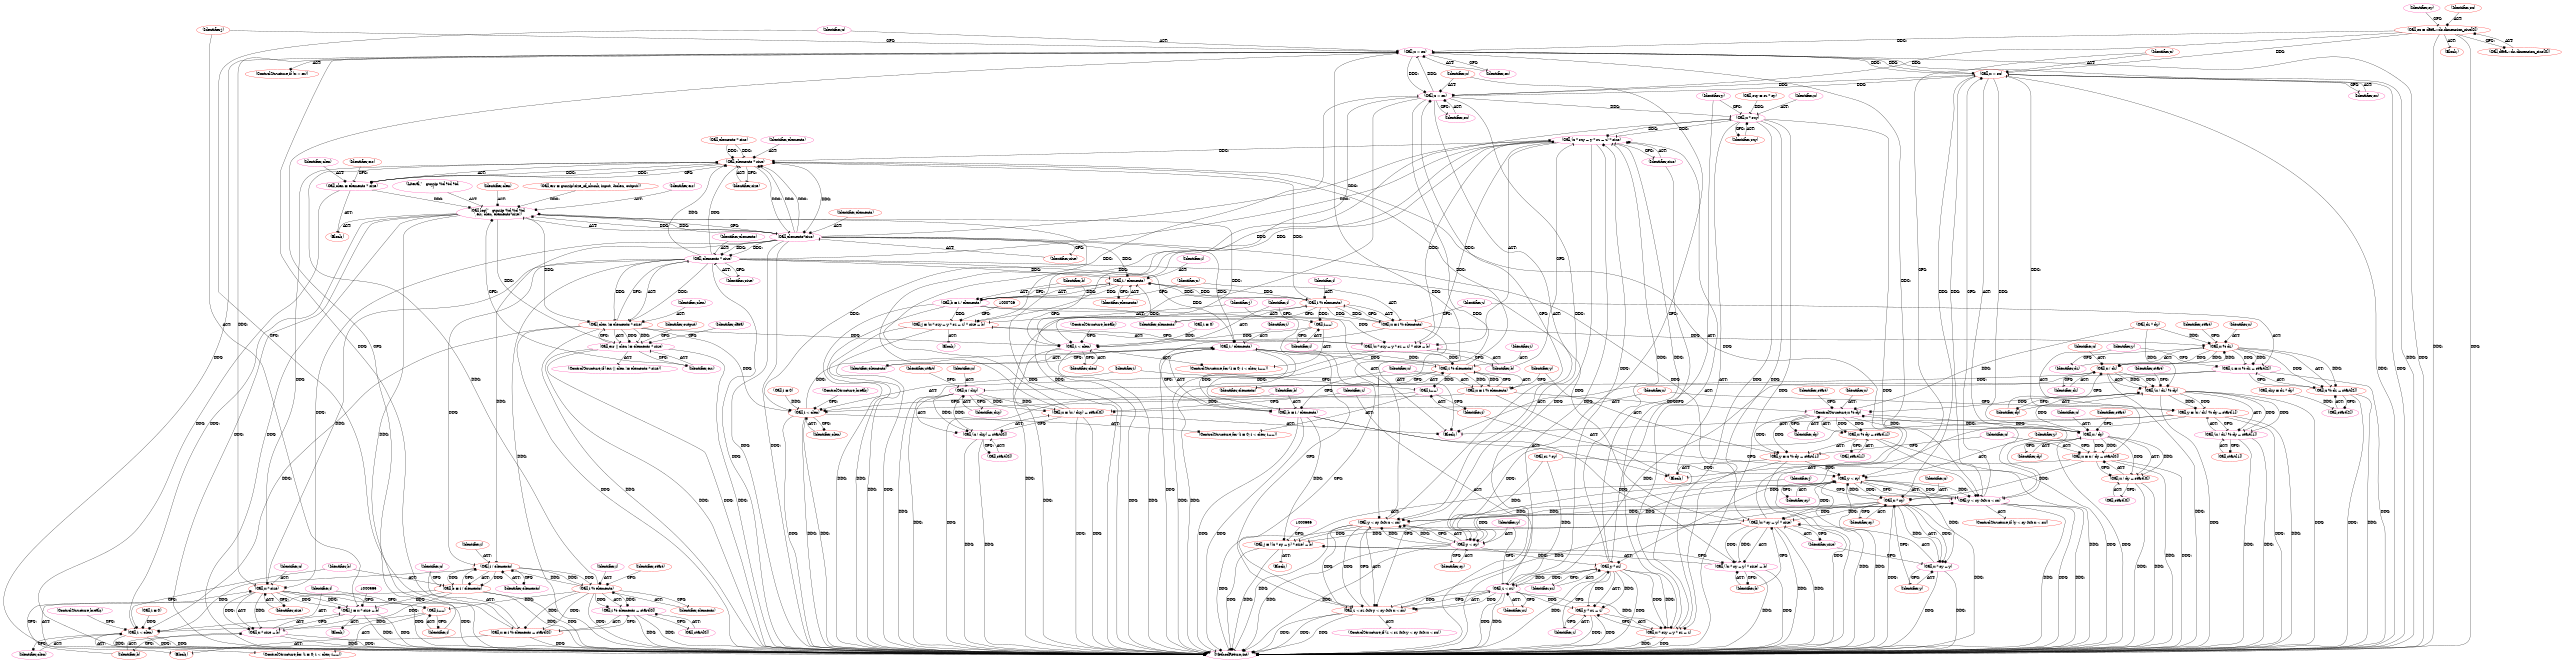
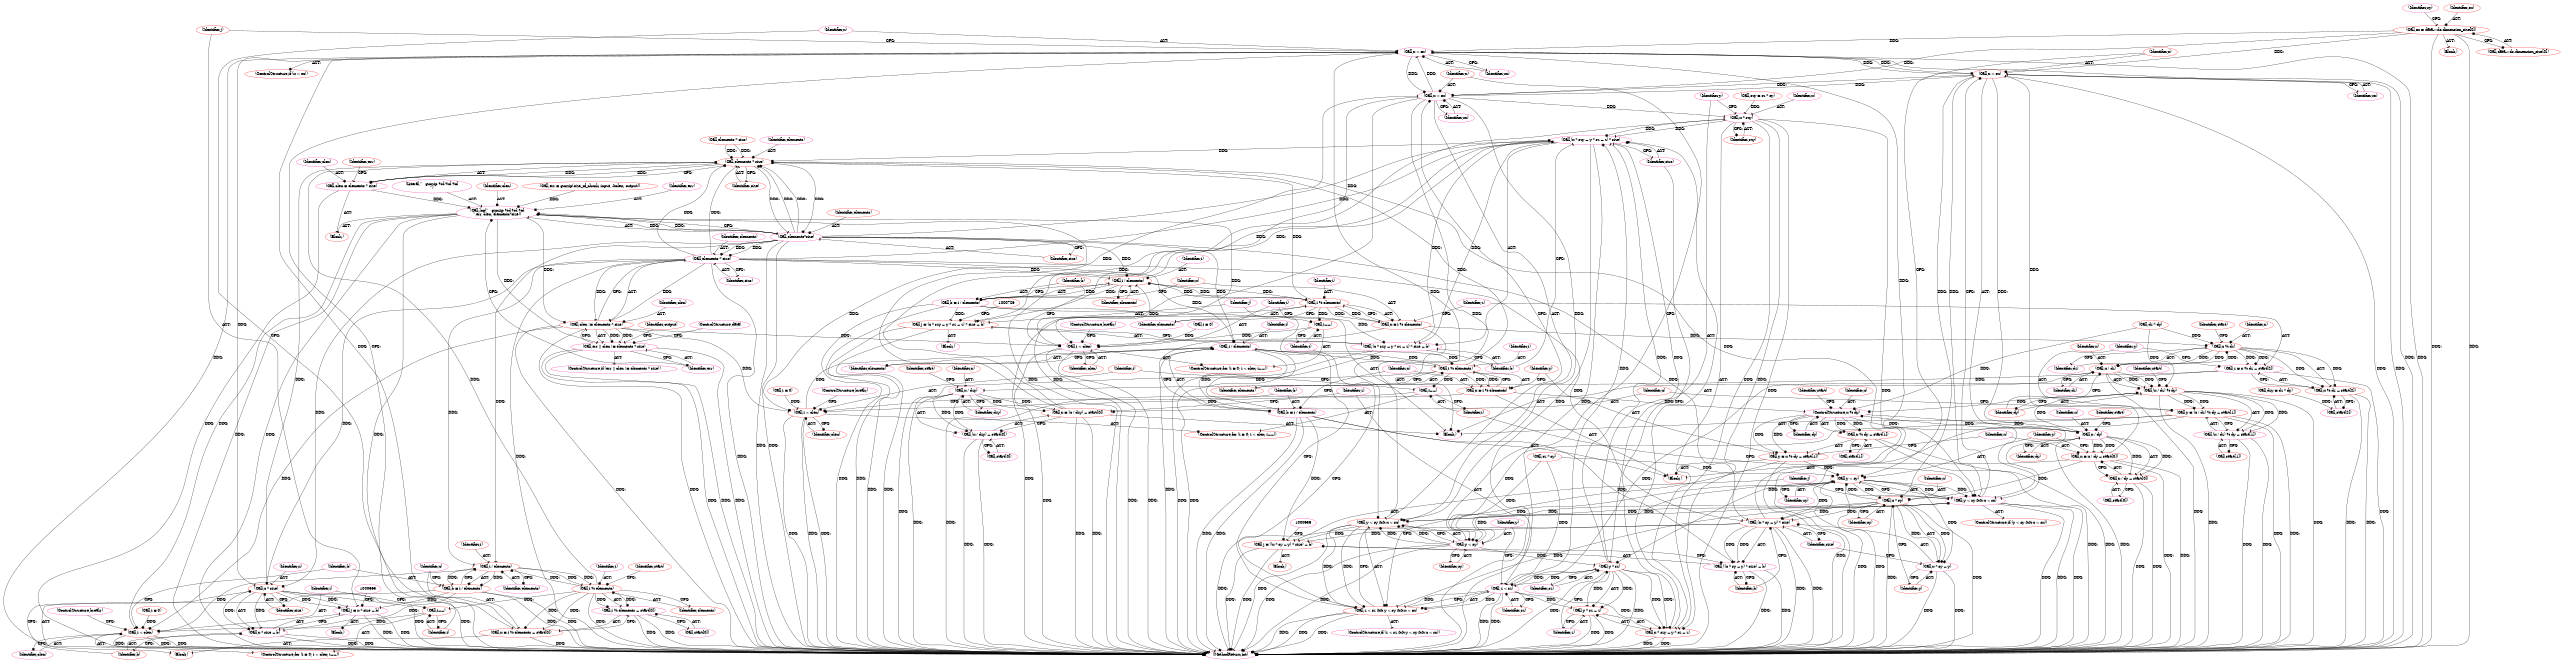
(730, 325) -> (720, 325)
(1627, 622) -> (1626, 622)
